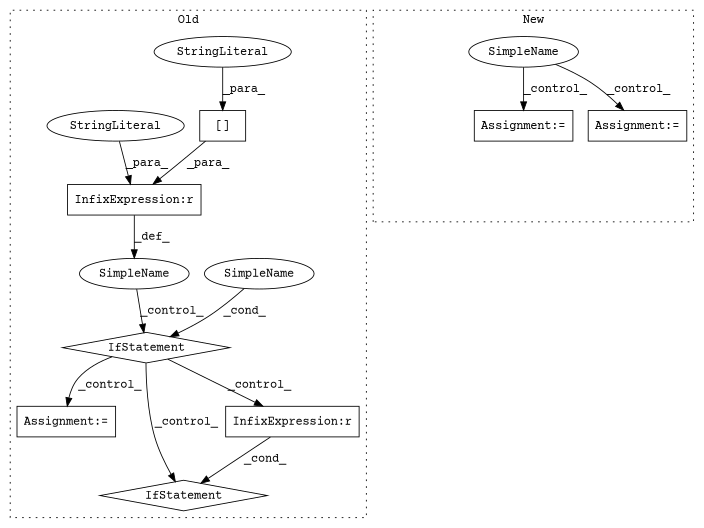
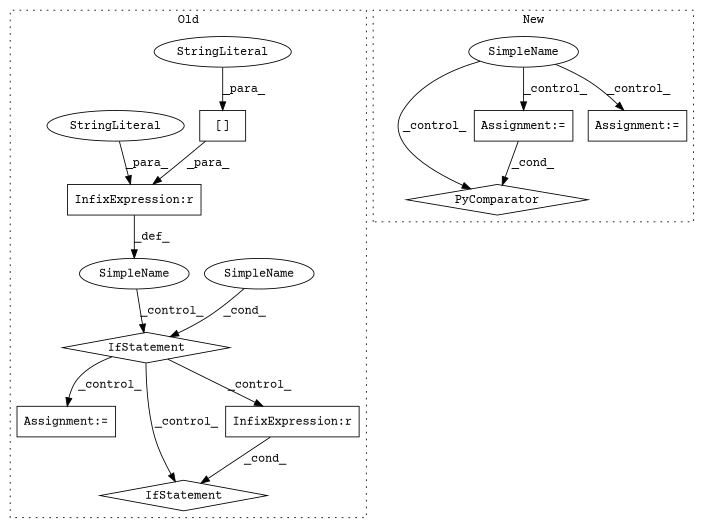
none -> (497, 200)
